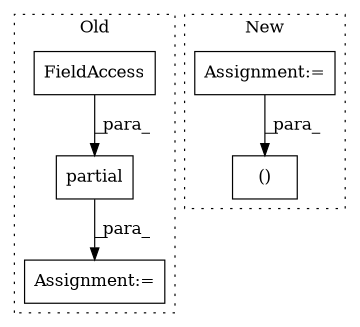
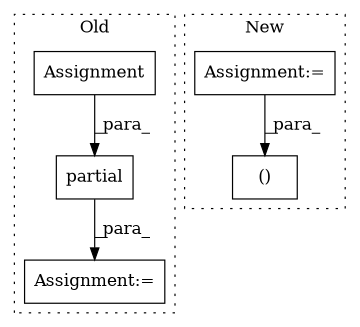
(95, 73) -> (95, 73)
